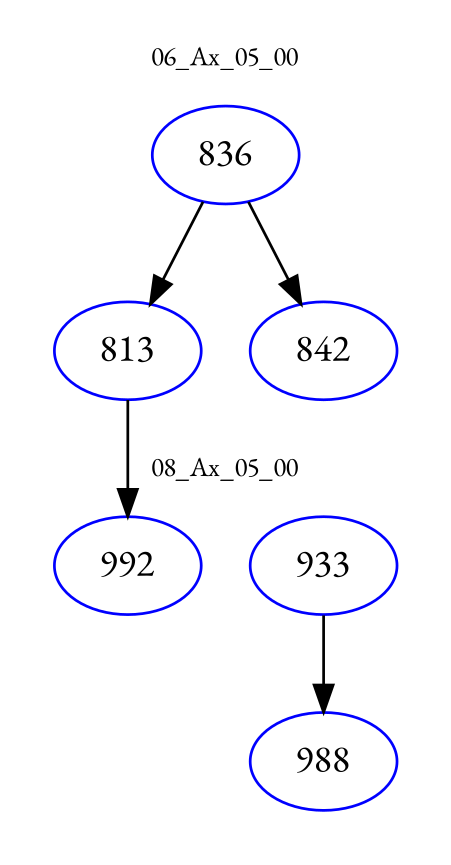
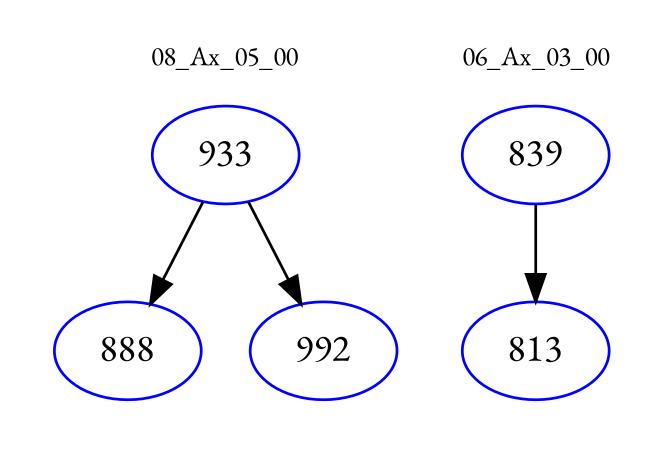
(226, 58) -> (537, 58)
(226, 155) -> (536, 155)
(324, 351) -> none
(128, 460) -> (268, 241)
(324, 761) -> (128, 351)
